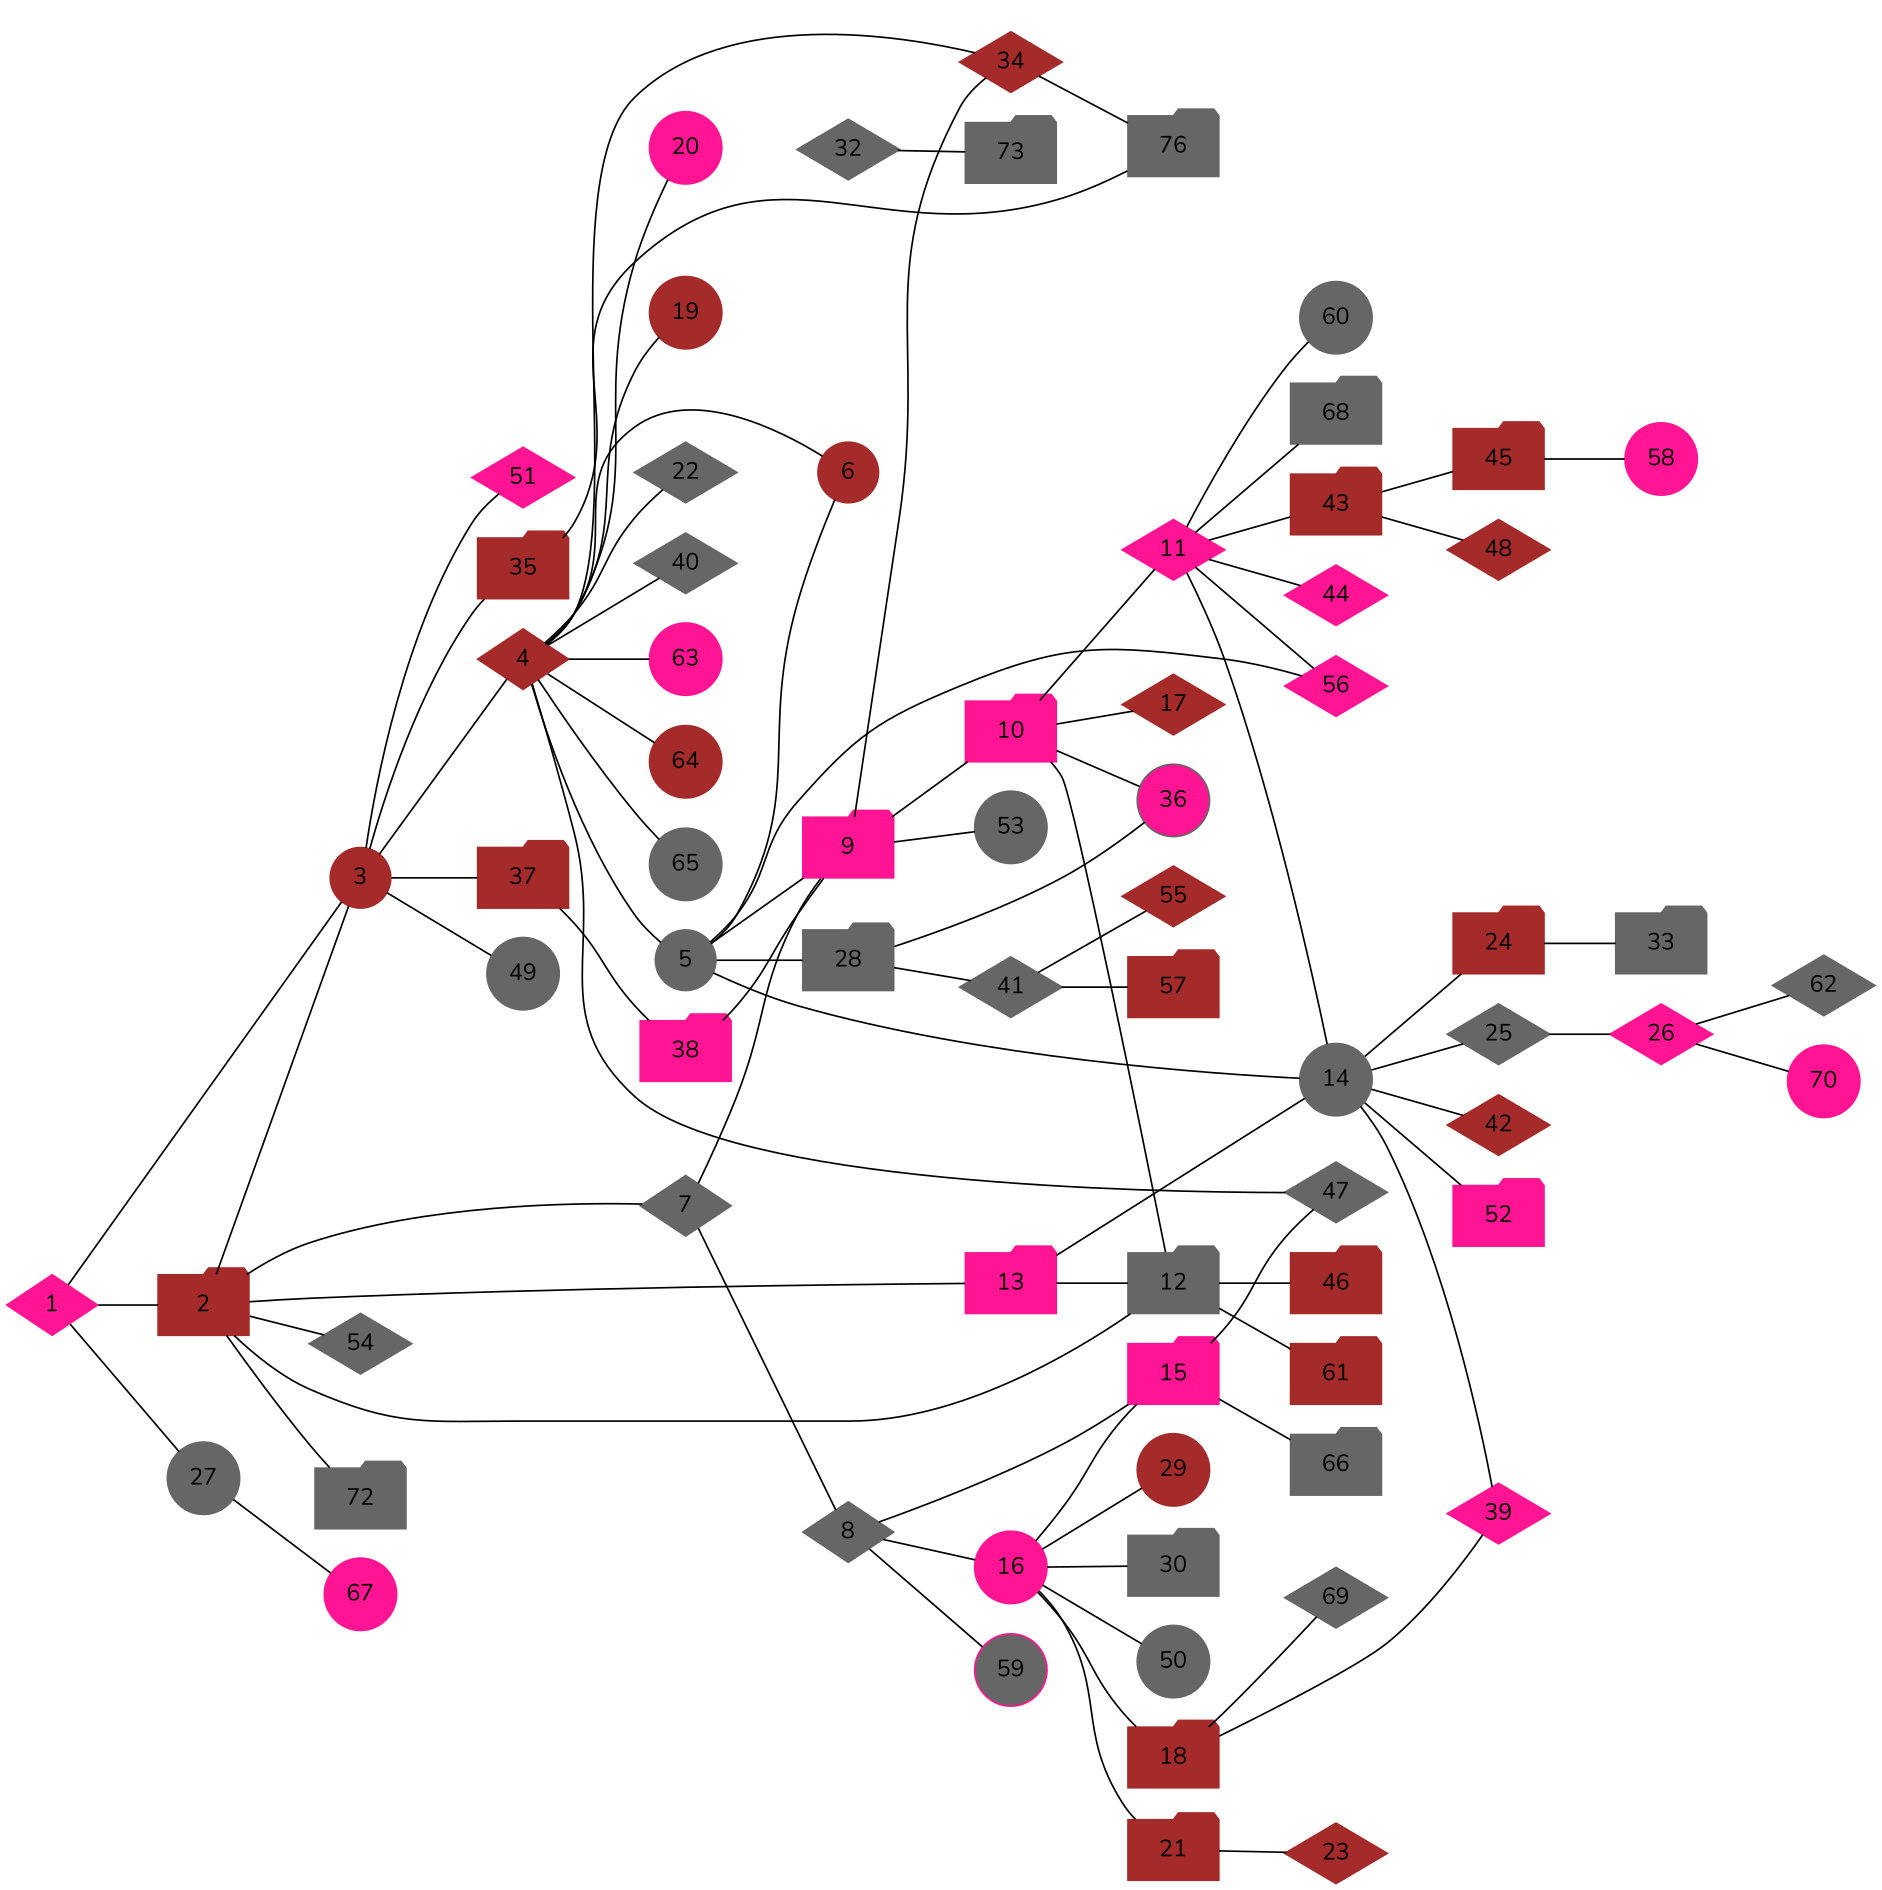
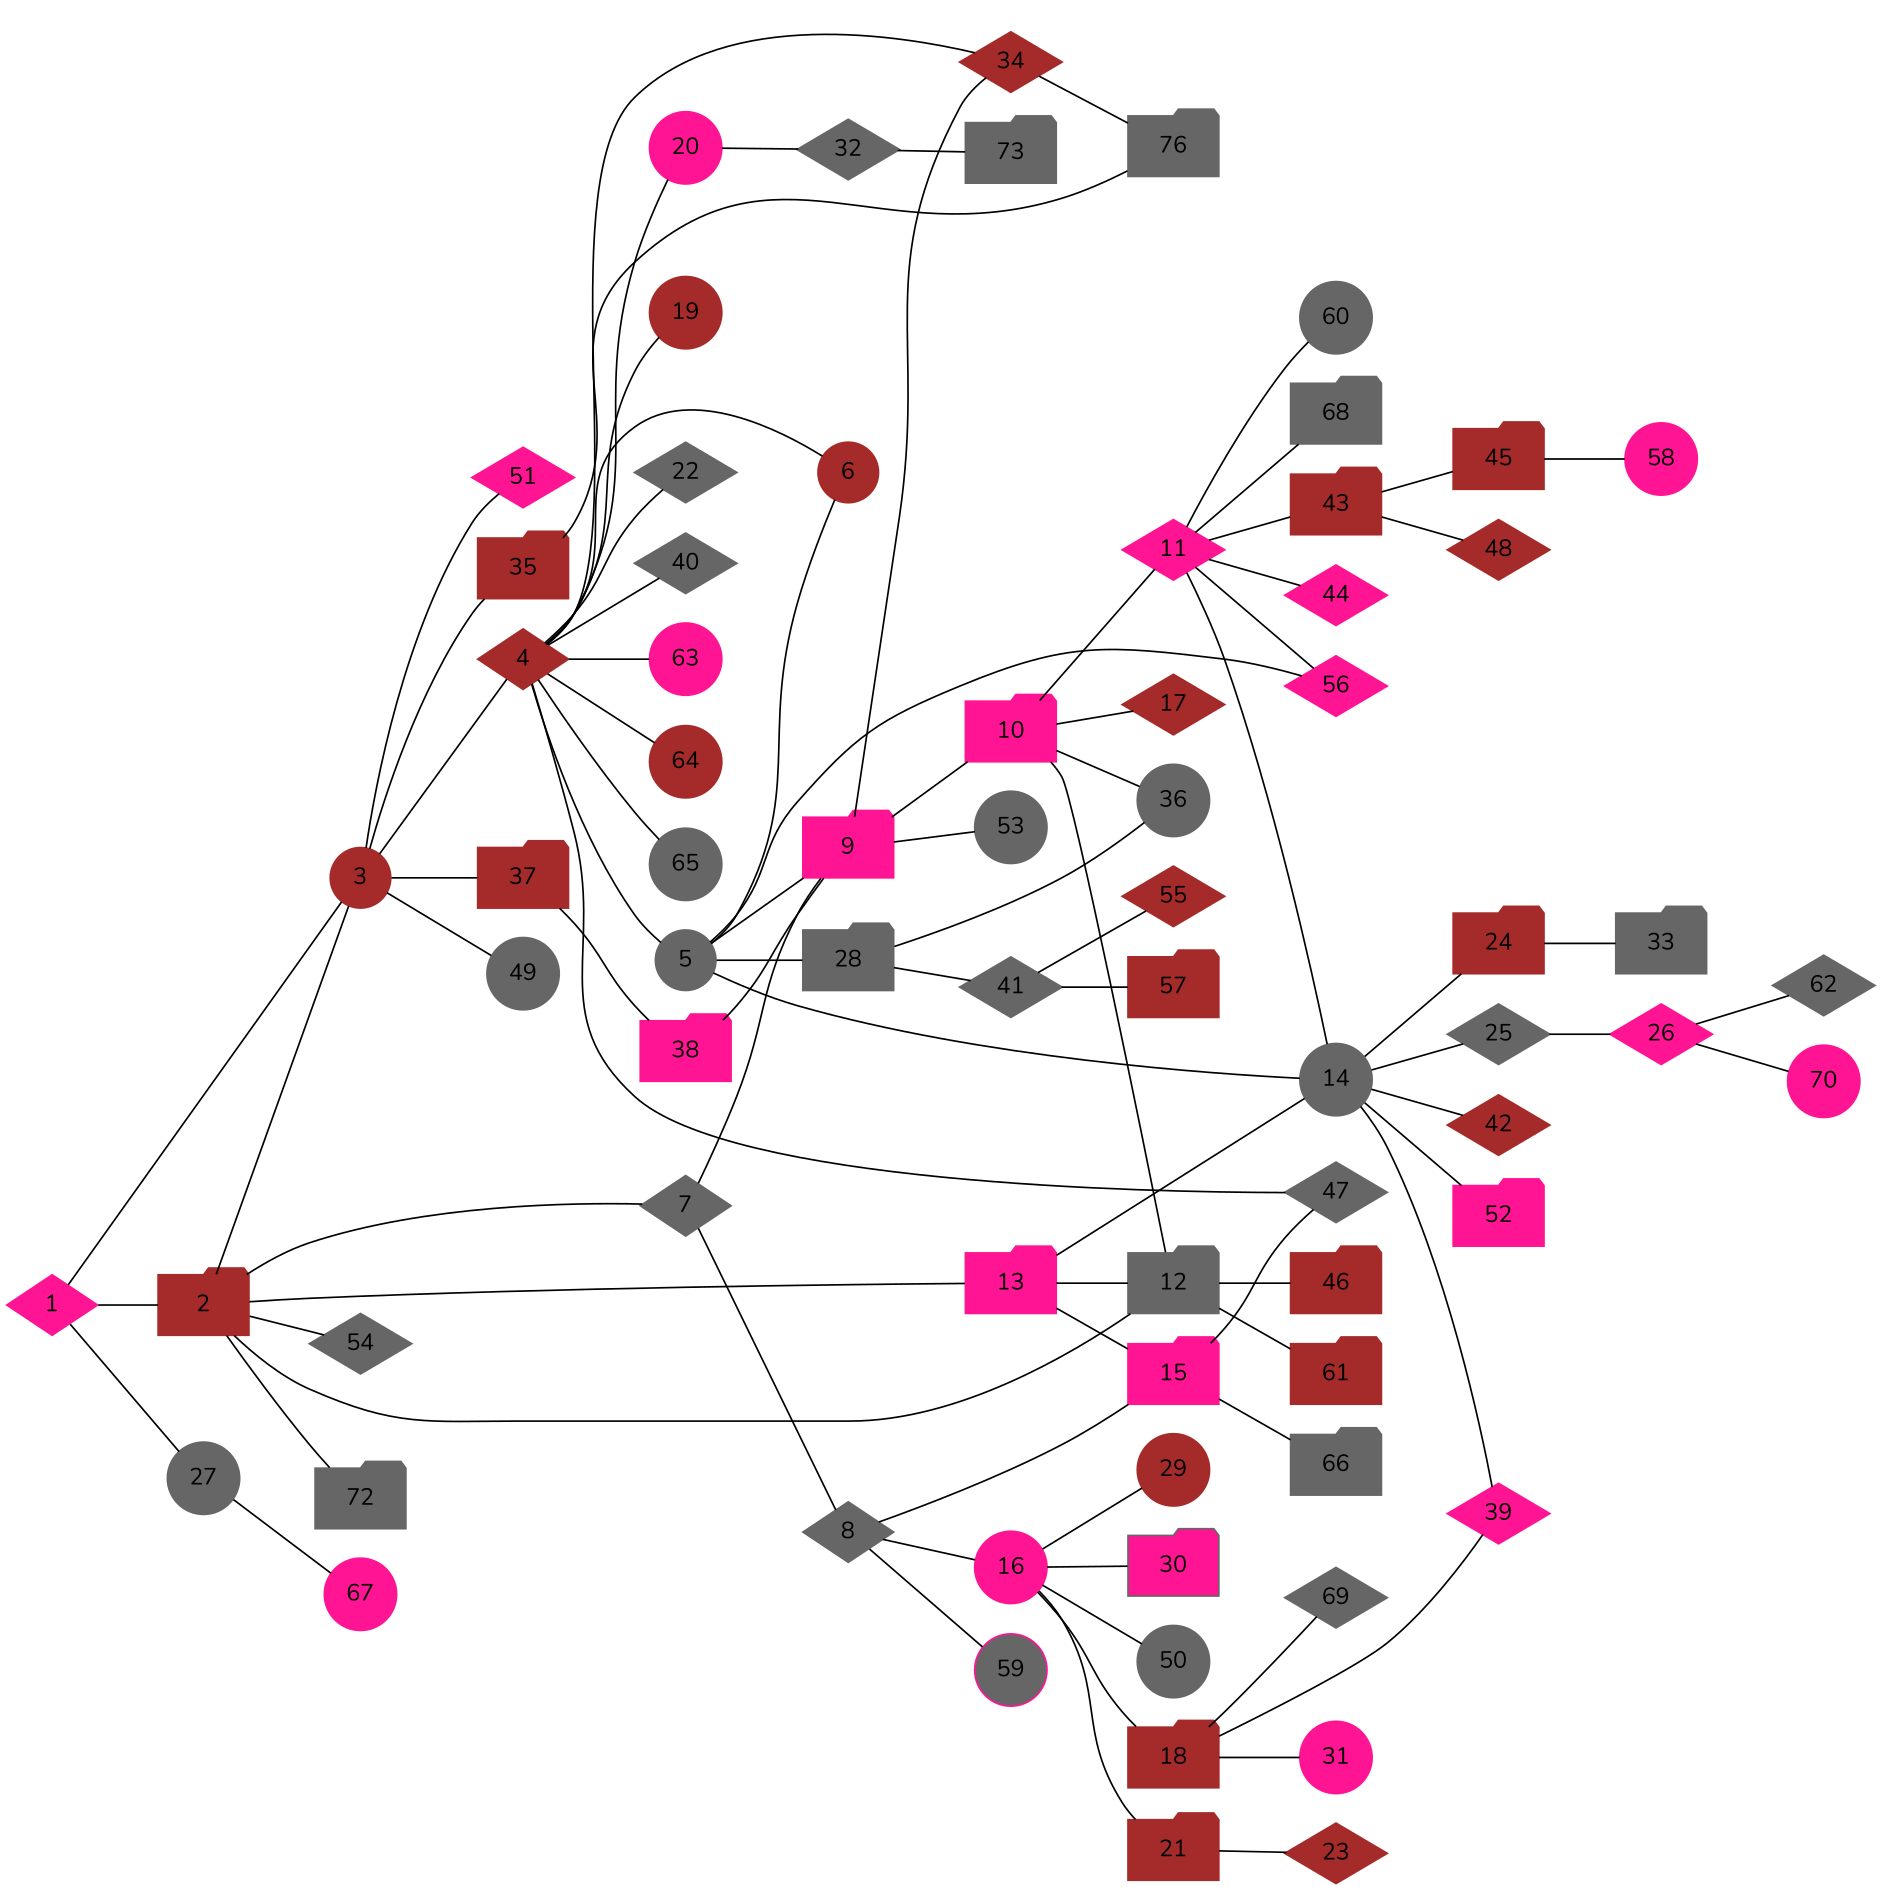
none -> (760, 149)
(1173, 800) -> (1173, 800)
(1086, 1472) -> (1090, 1328)
(1173, 1566) -> (1173, 1566)
none -> (1336, 1757)
